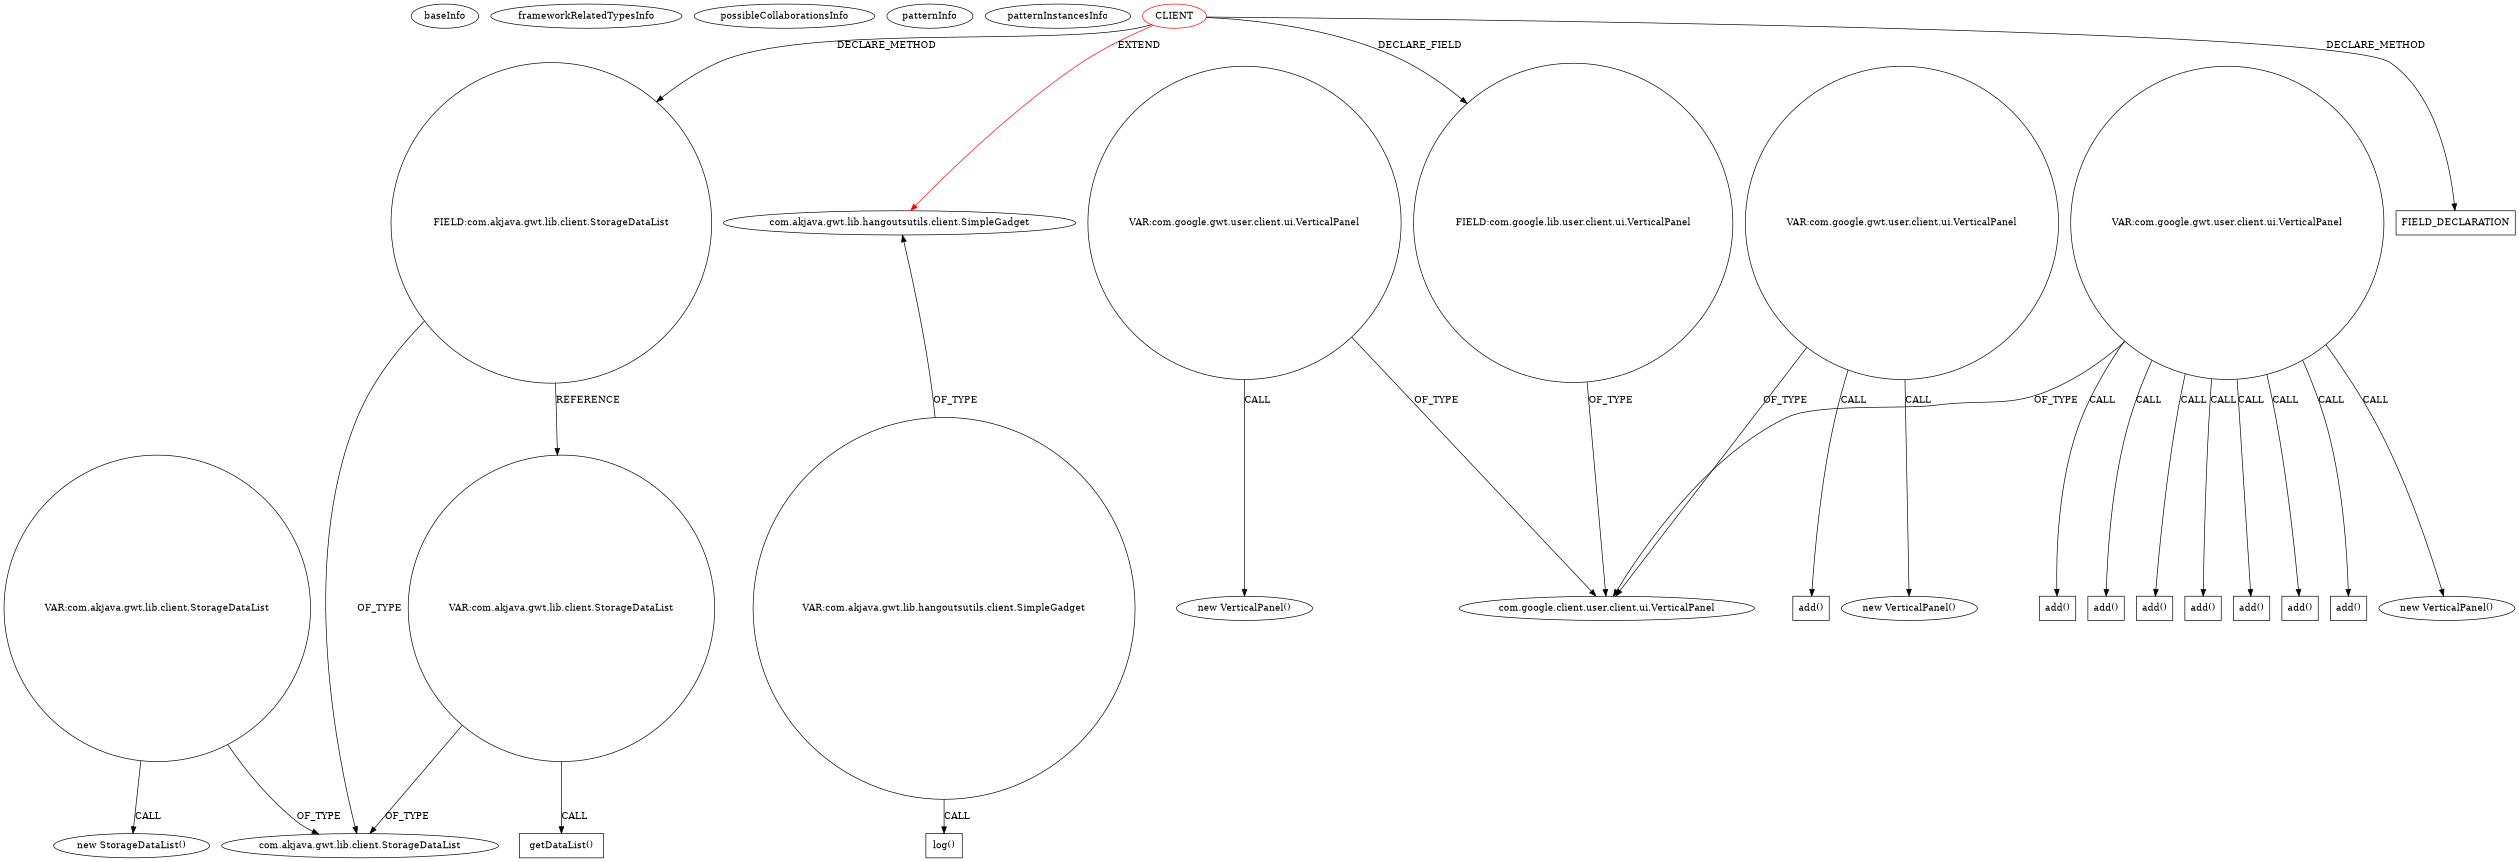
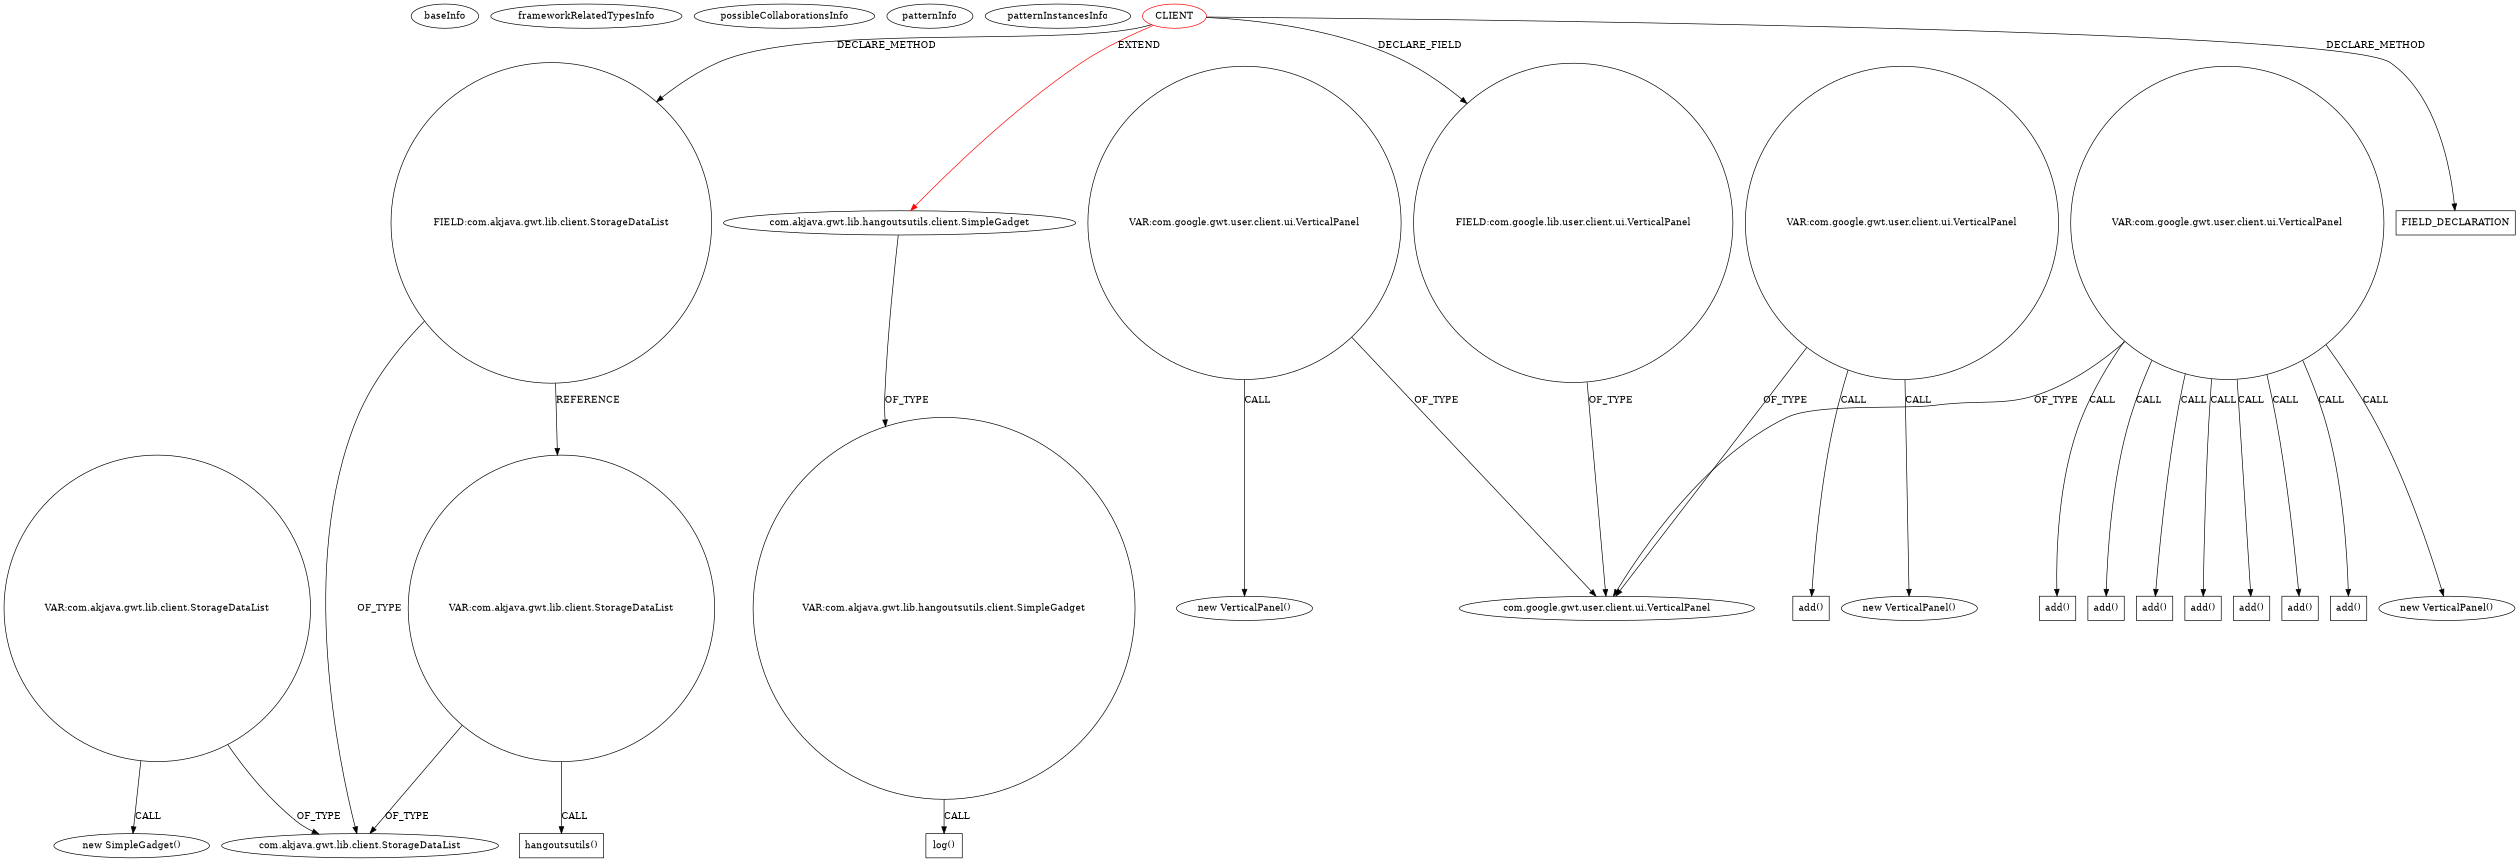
(922, 329) -> (889, 327)
(1607, 608) -> (1607, 608)
(132, 846) -> (132, 846)
(561, 846) -> (561, 846)
